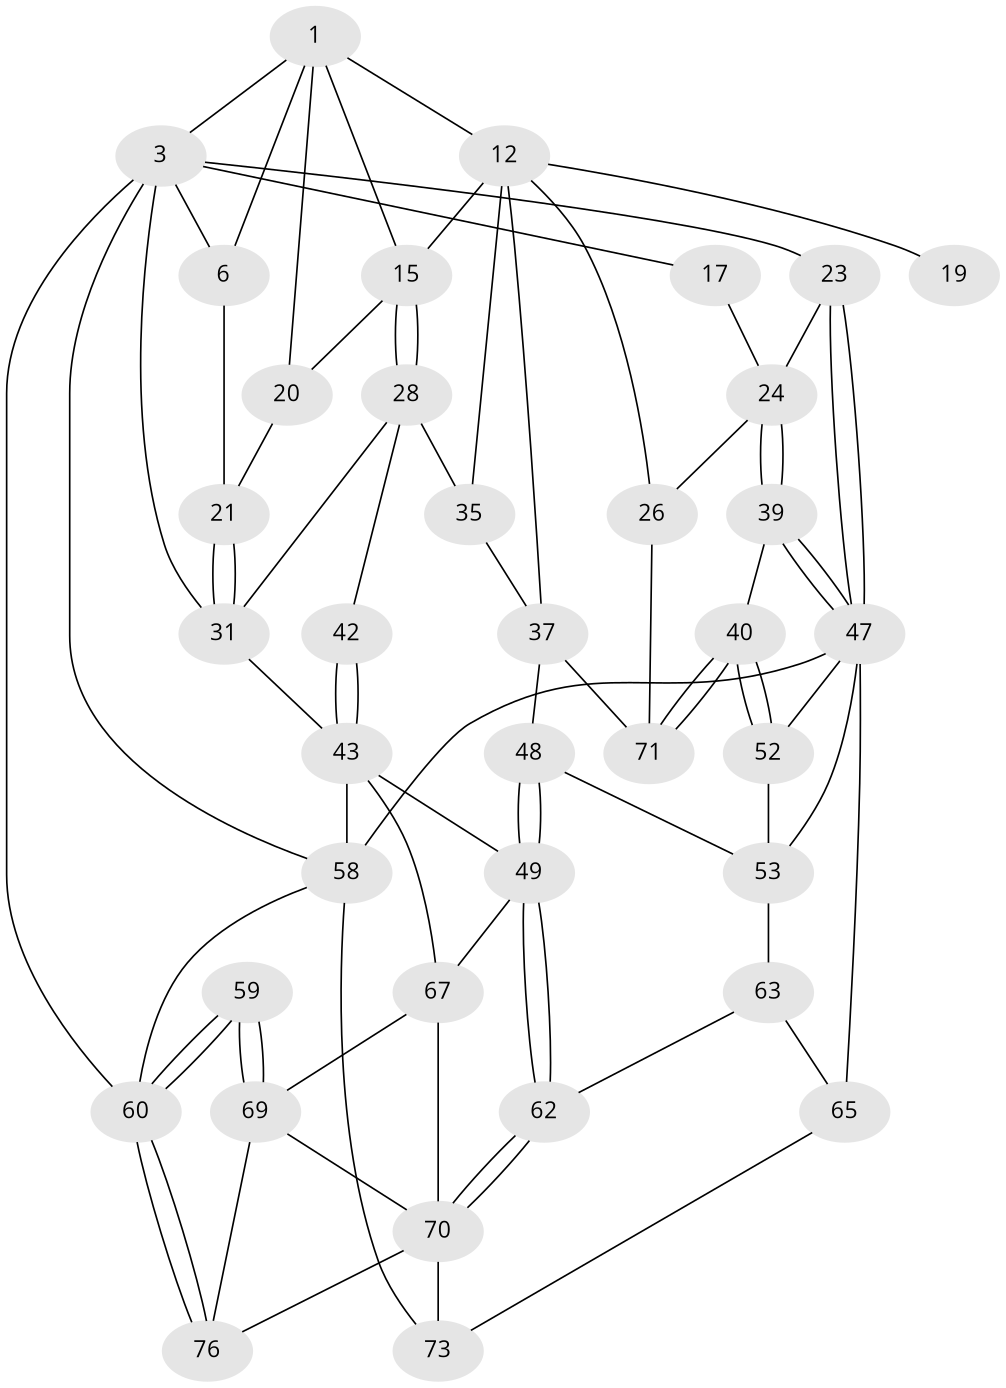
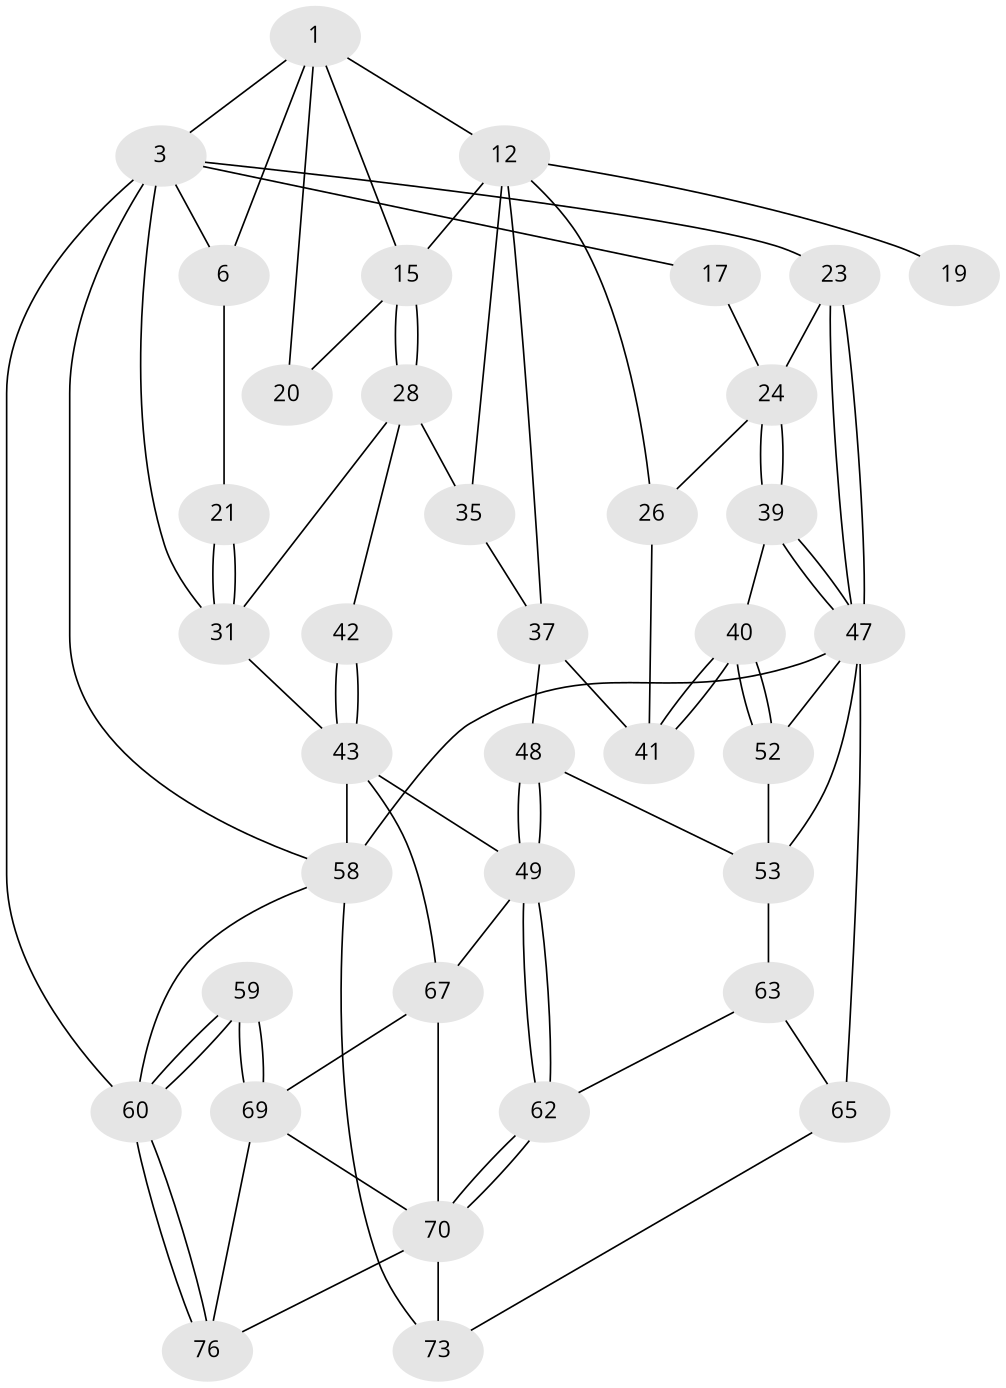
(256, 455) -> none
(649, 754) -> (649, 754)
